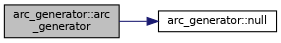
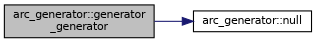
(62, 21) -> (79, 21)
